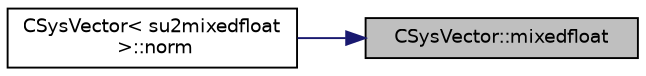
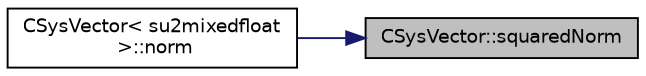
(502, 38) -> (502, 38)
